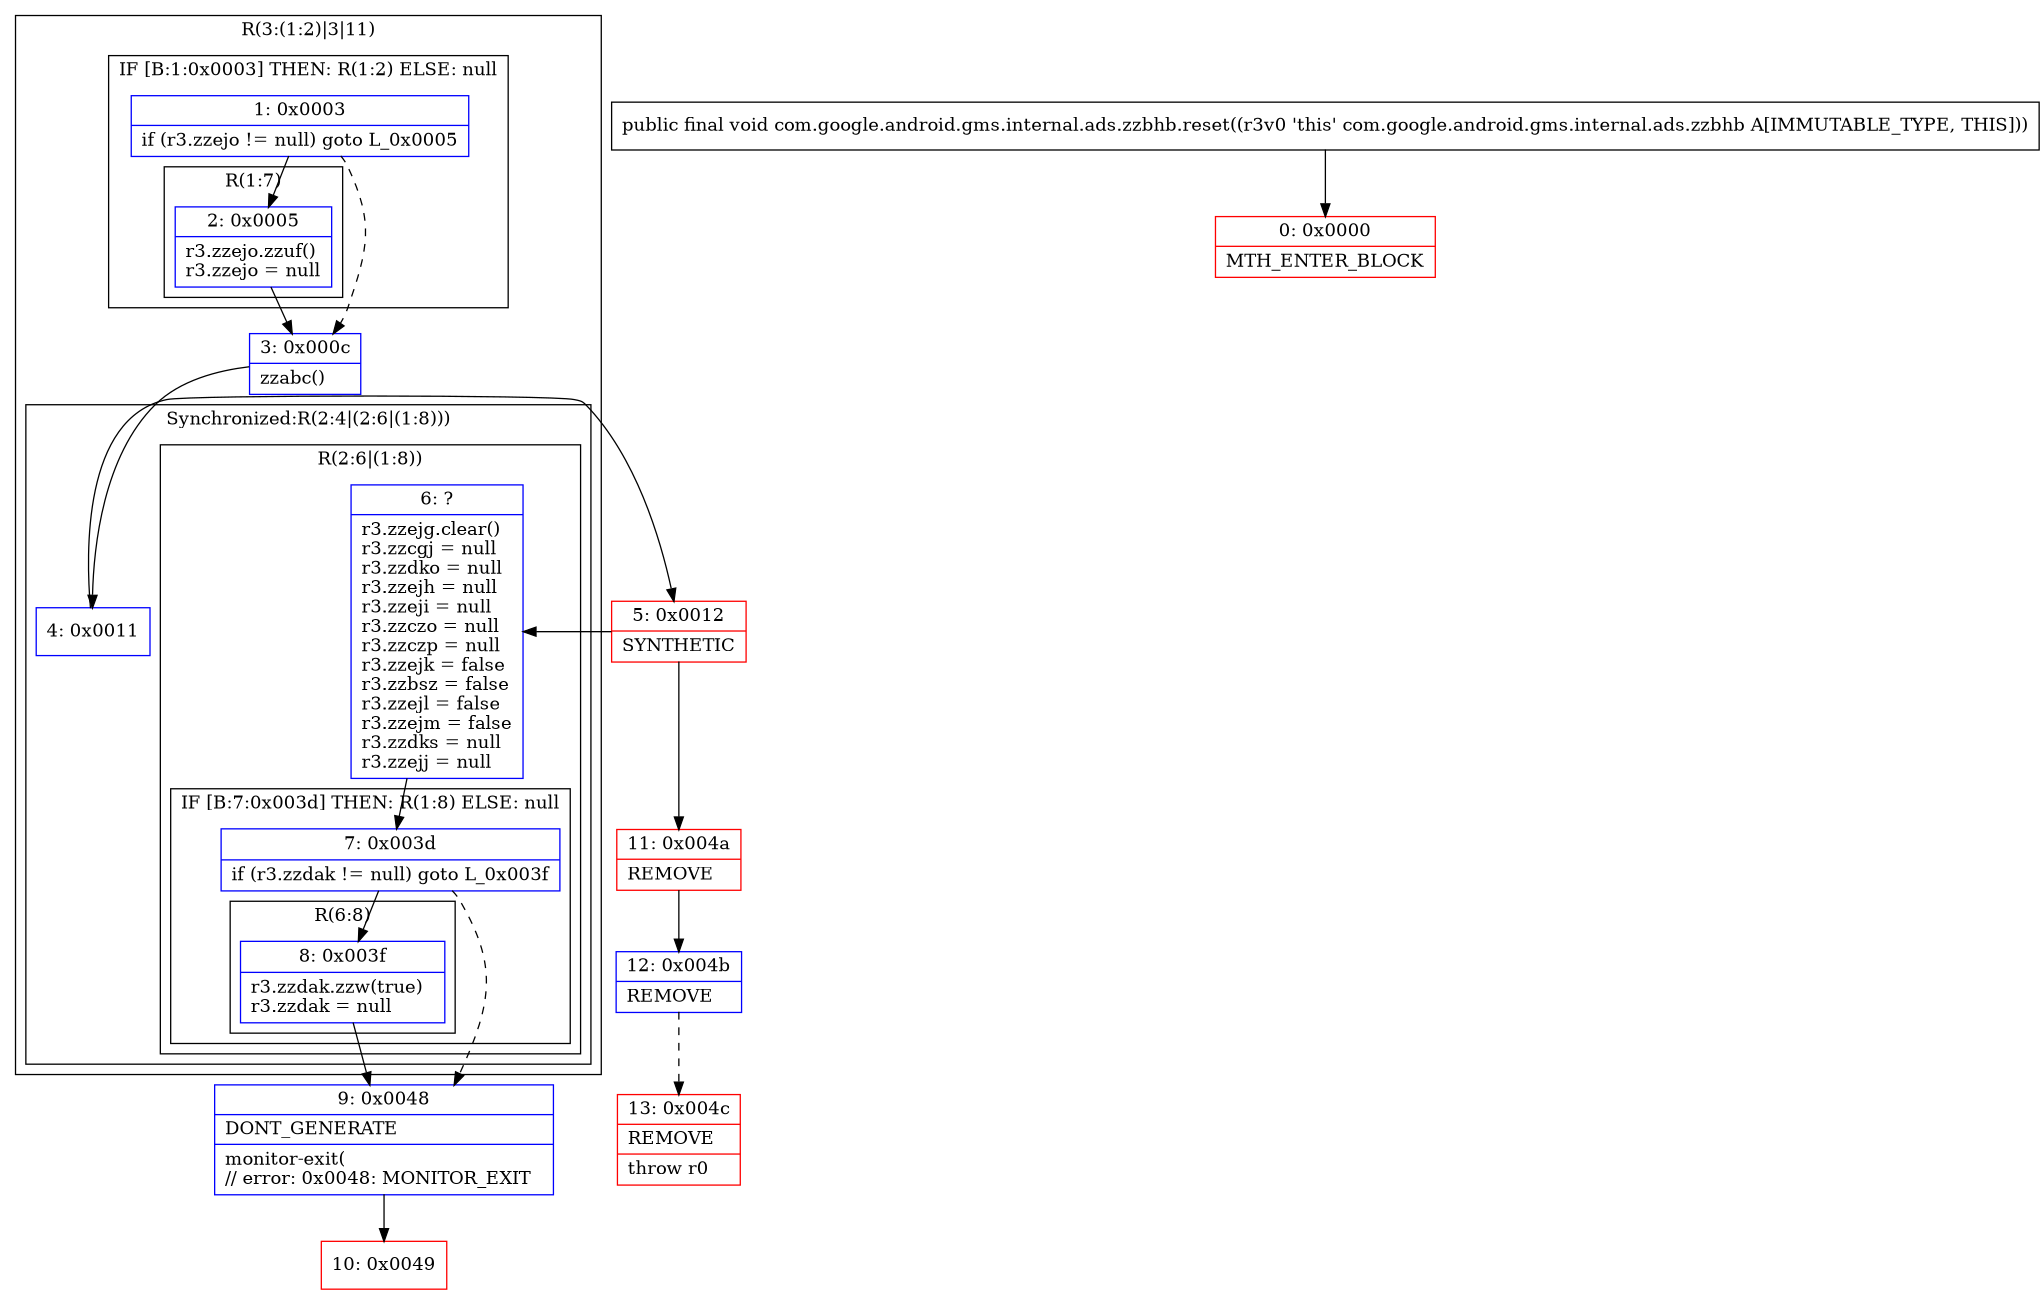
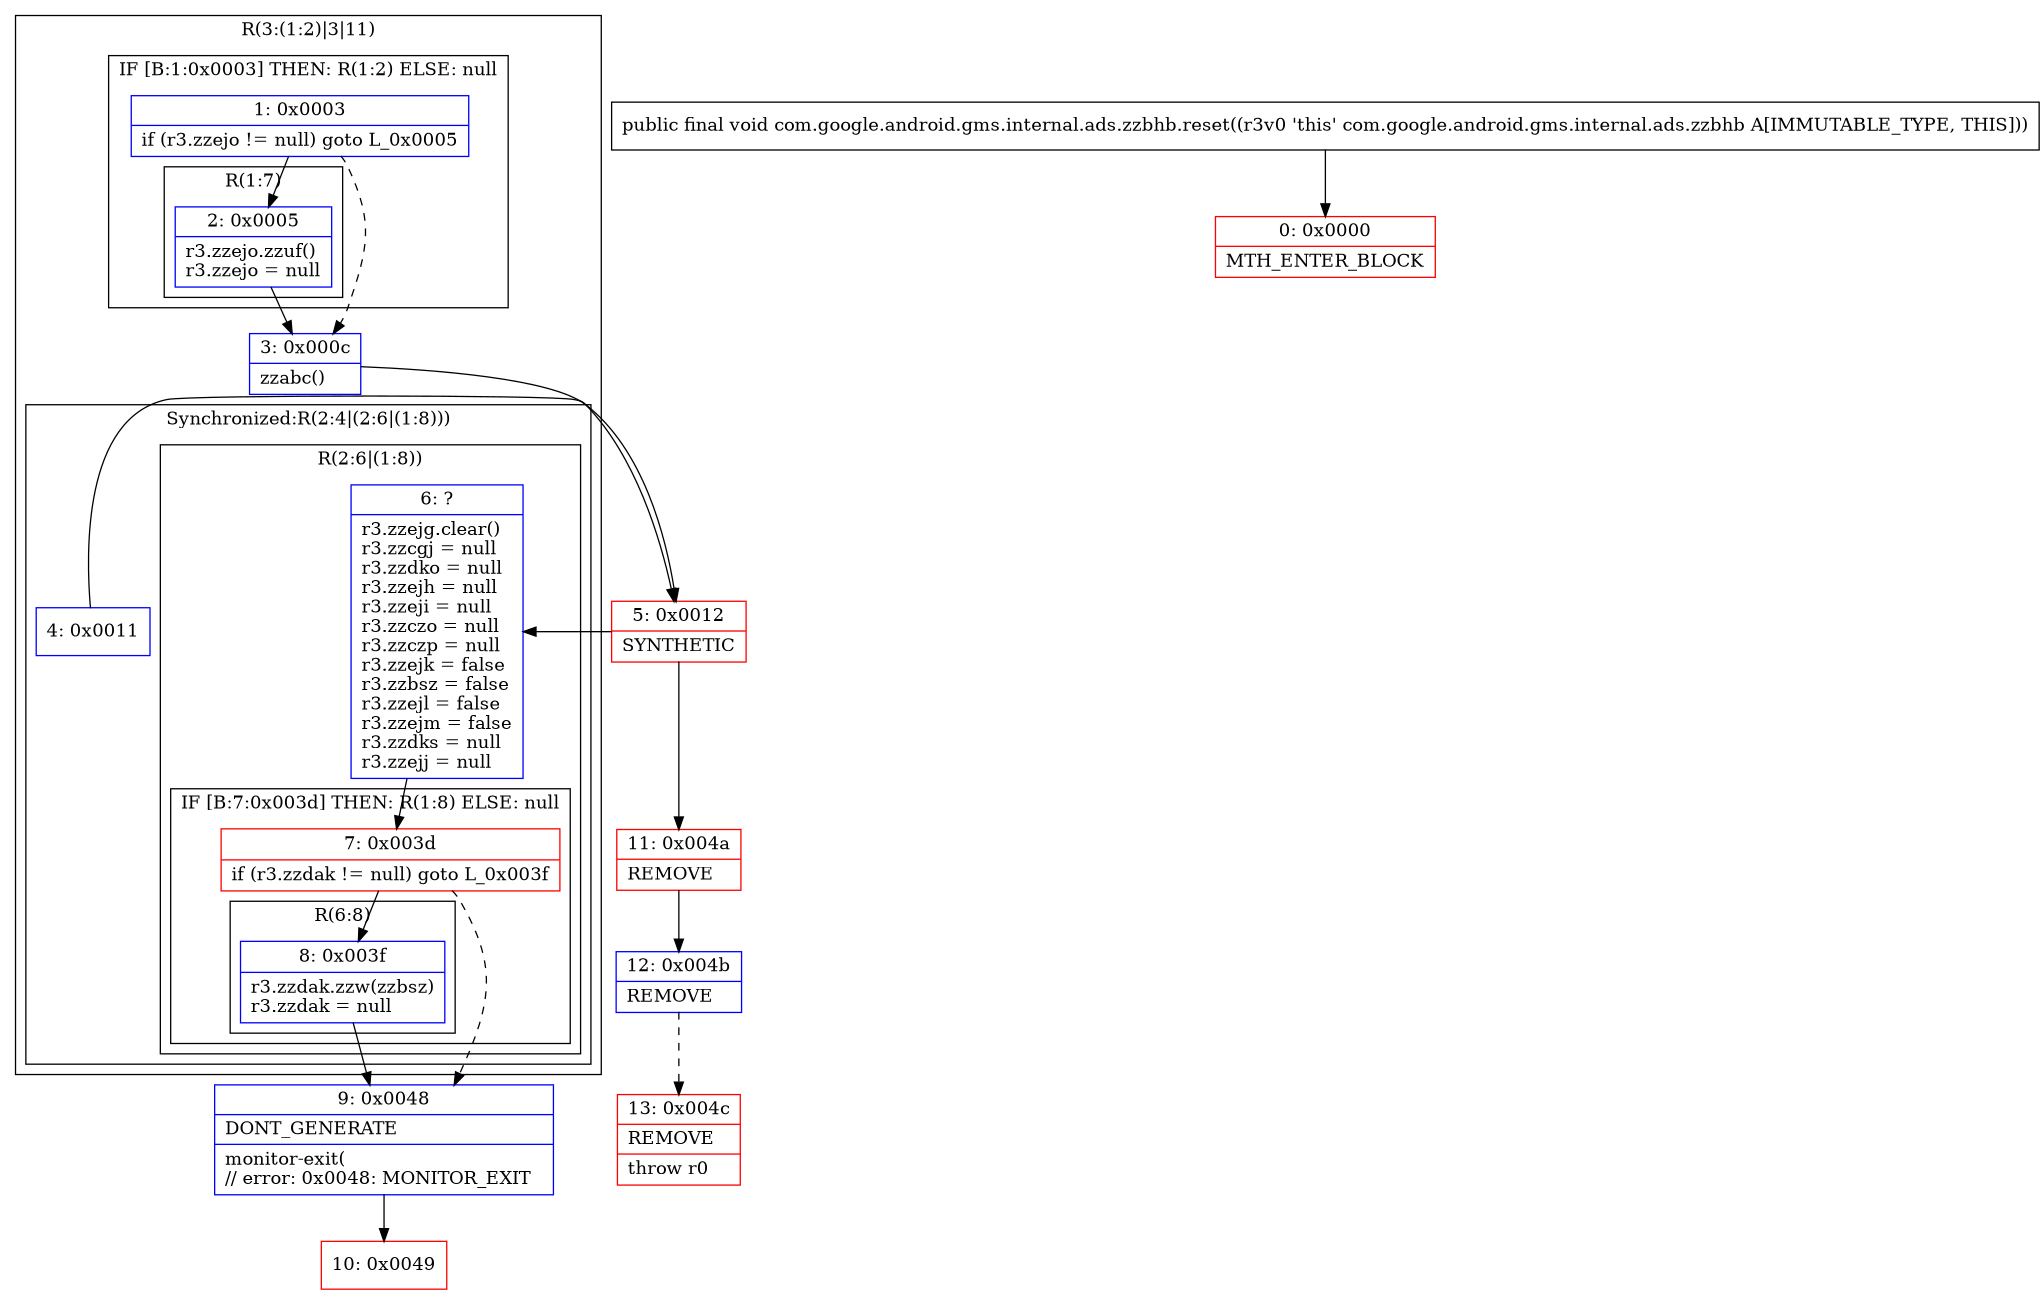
(126, 446) -> (546, 388)
(391, 860) -> (391, 860)
(337, 987) -> (343, 987)
